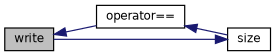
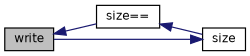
(141, 17) -> (128, 17)
